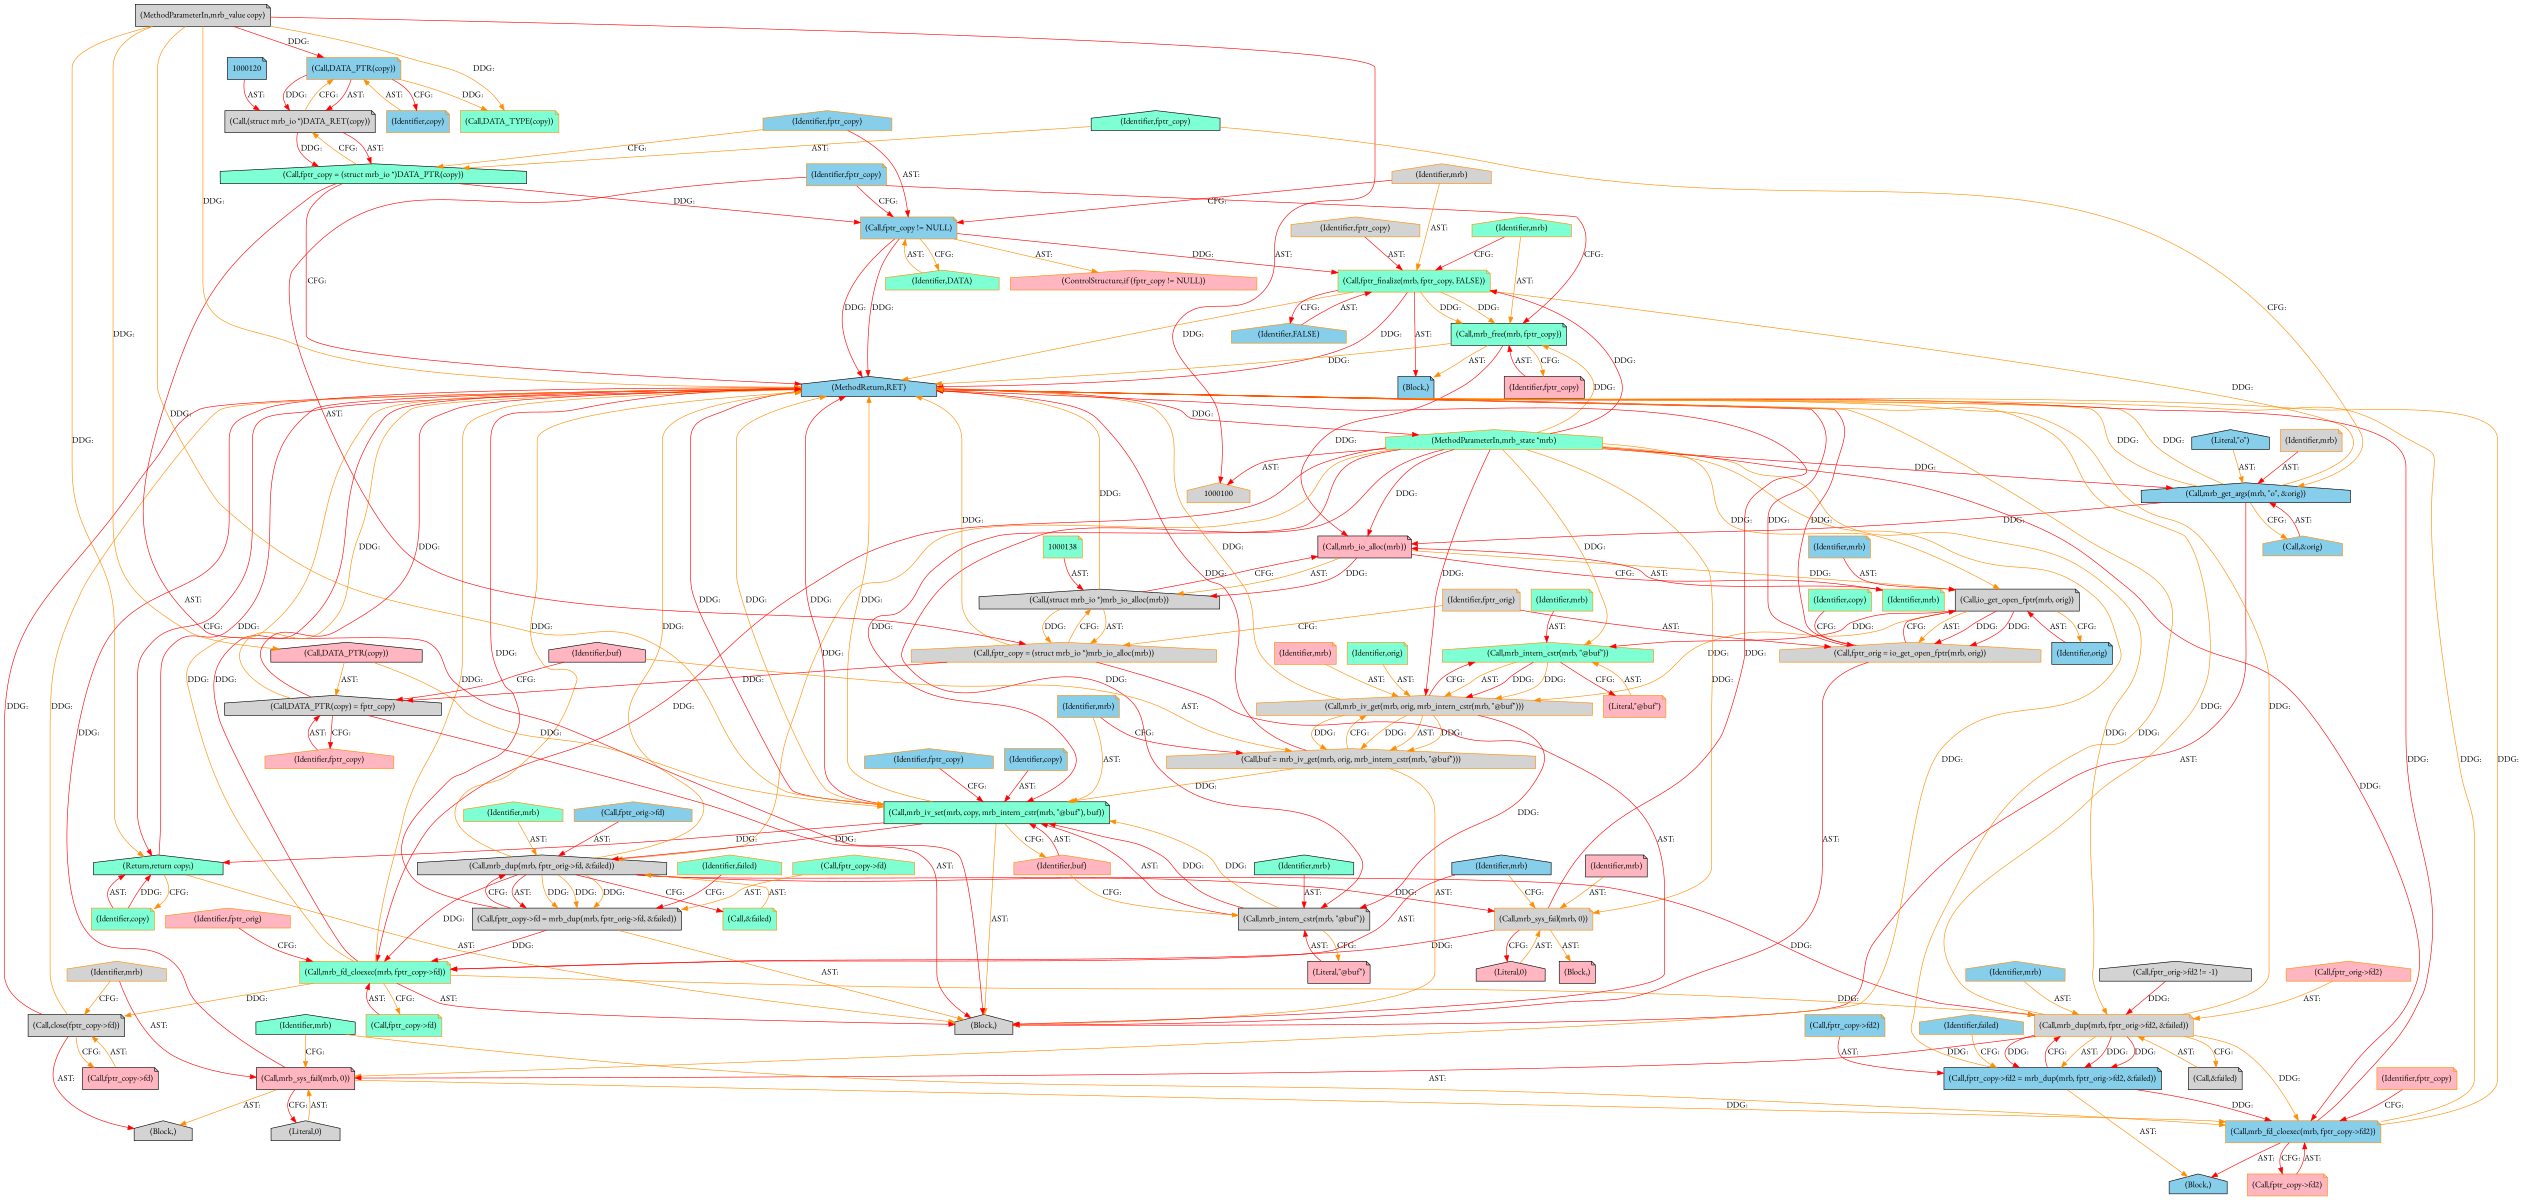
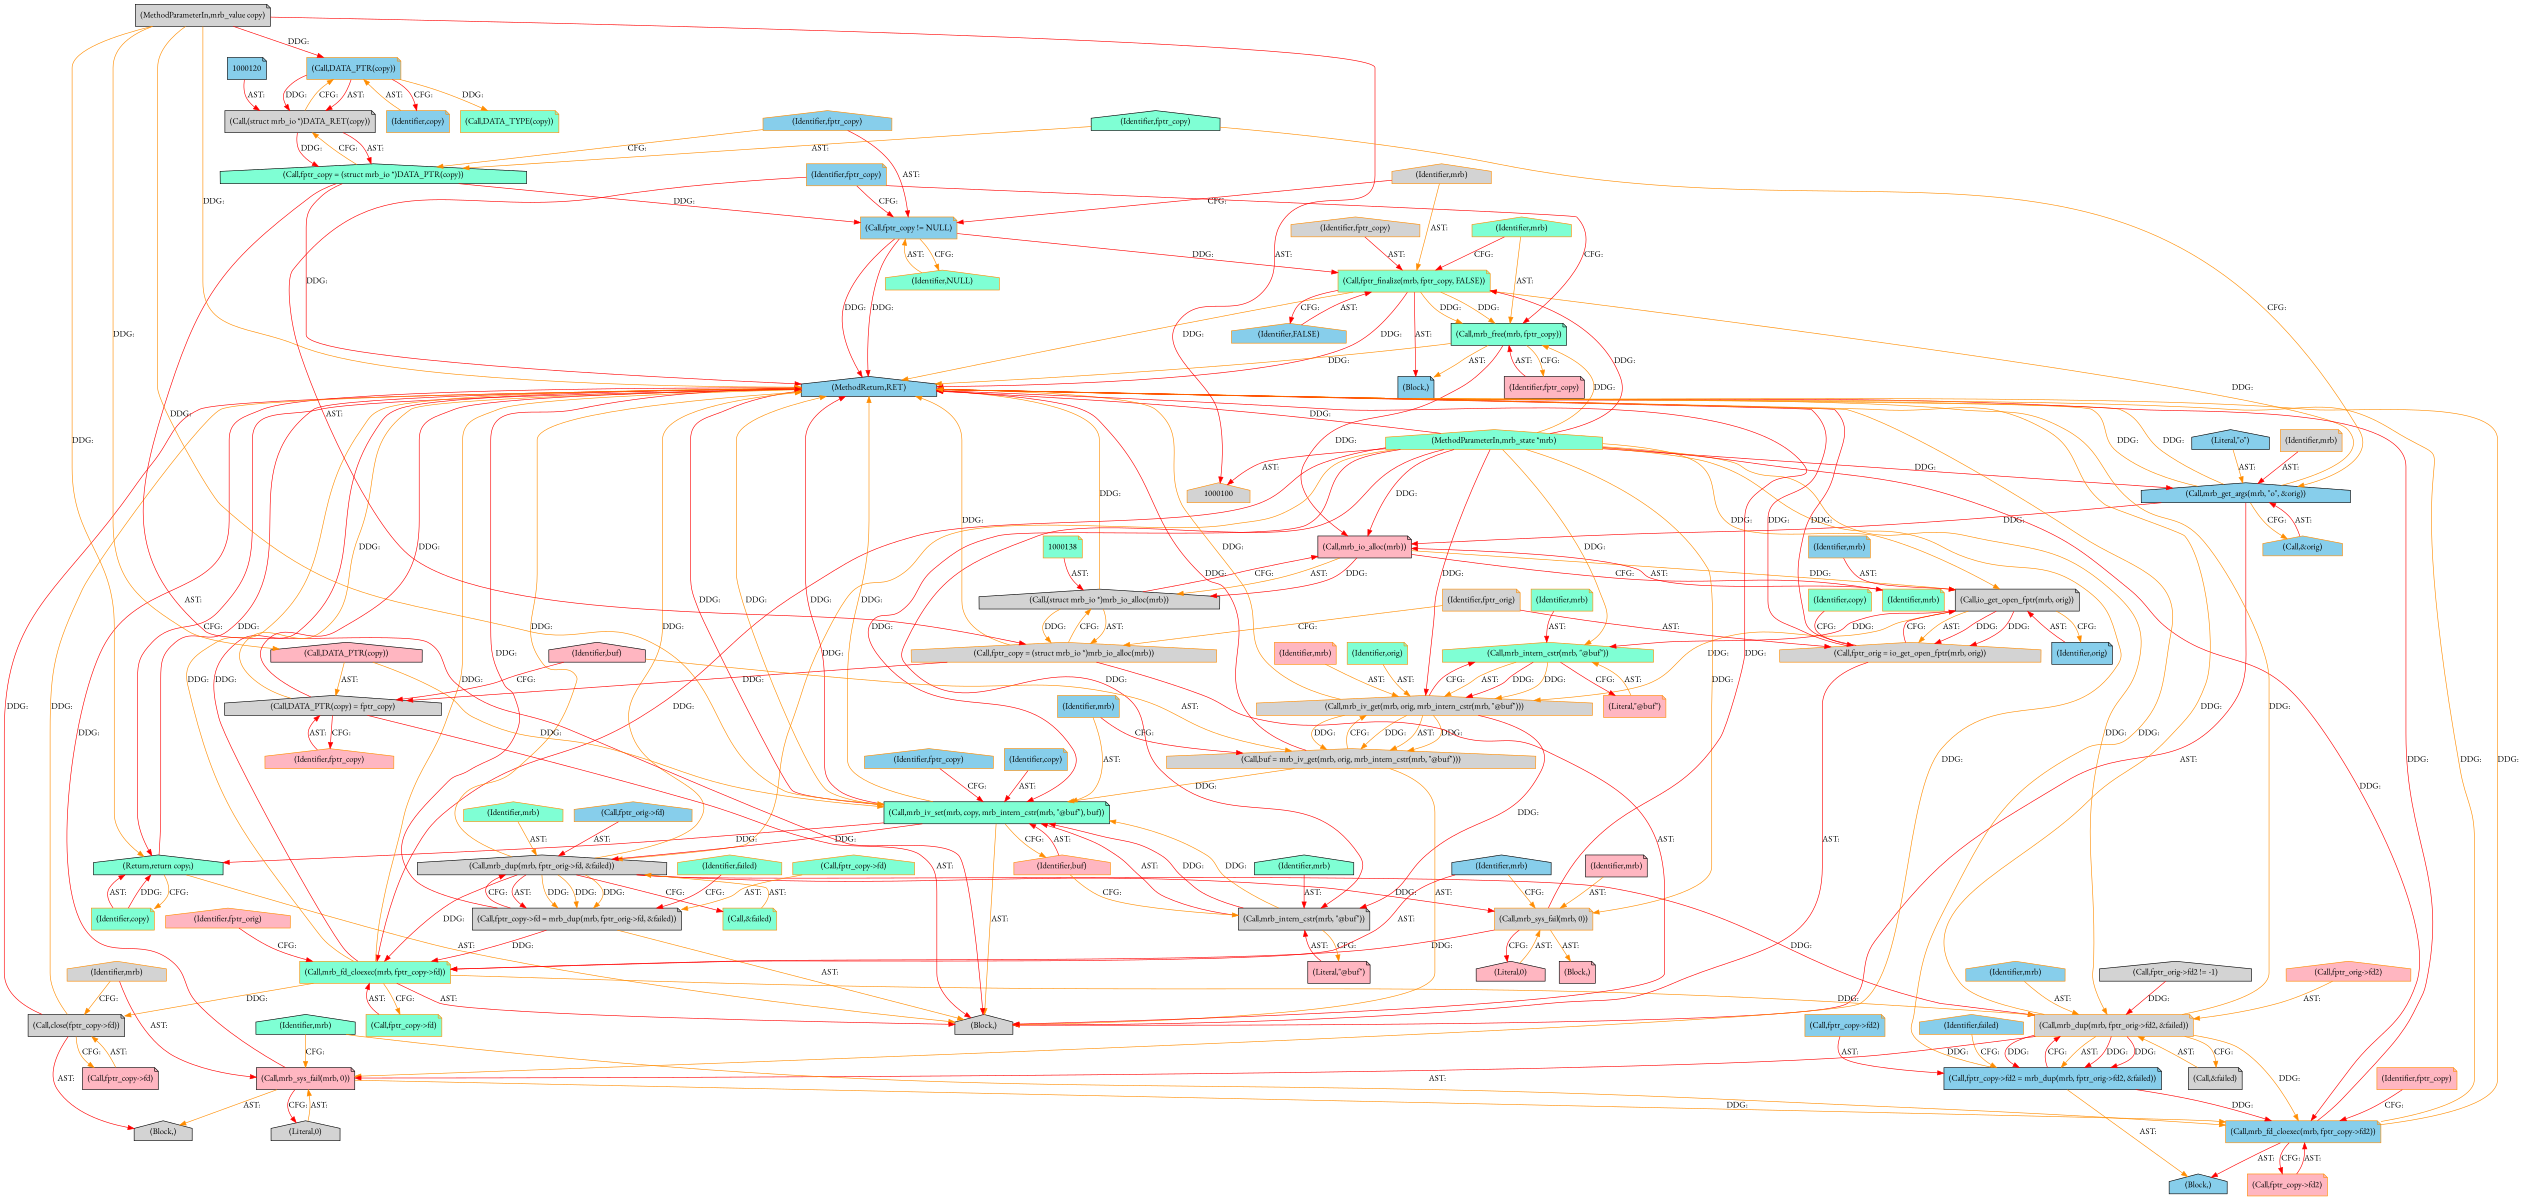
(392, 53) -> none
(318, 281) -> (318, 281)
(942, 281) -> (942, 281)
(1134, 281) -> none
(1176, 409) -> (1192, 407)
